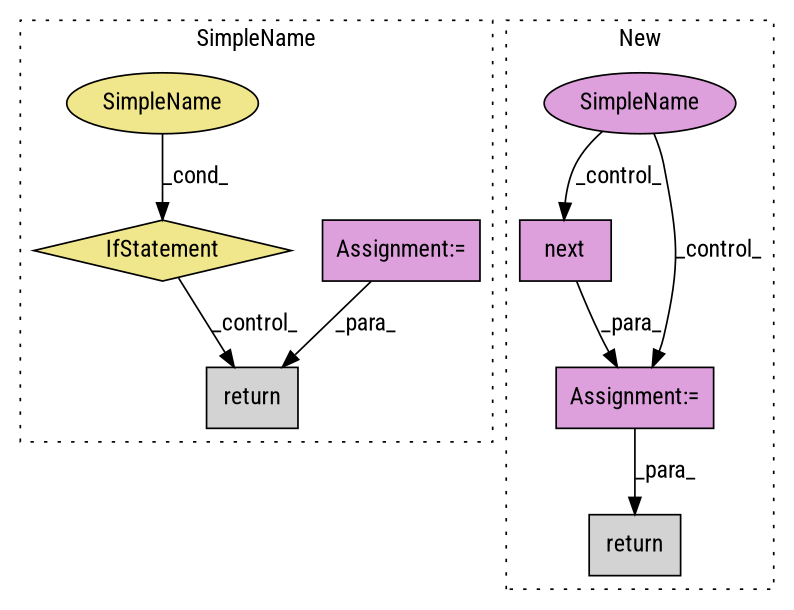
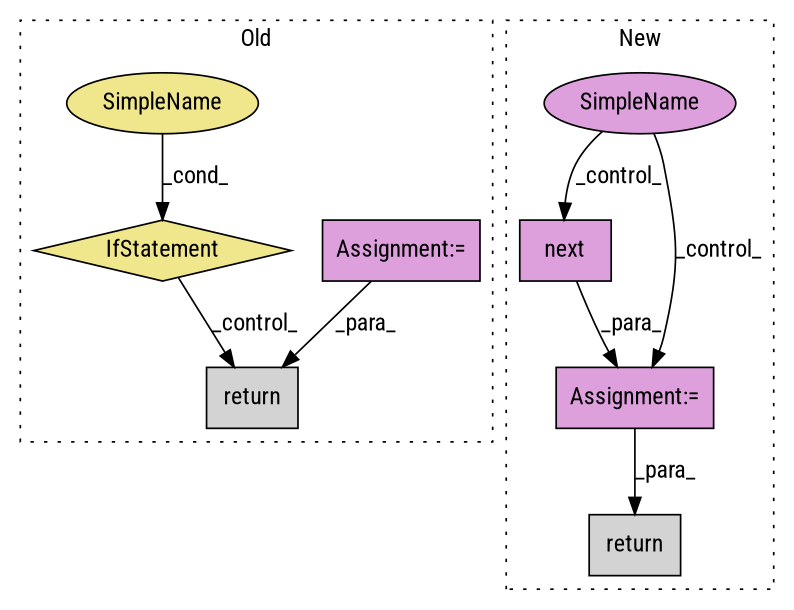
(256, 40) -> (256, 40)
